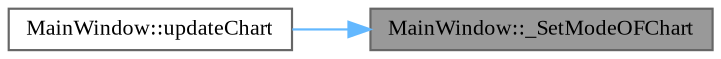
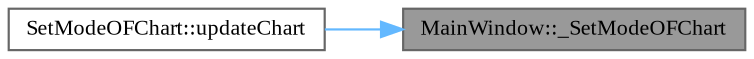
(150, 29) -> (167, 29)
